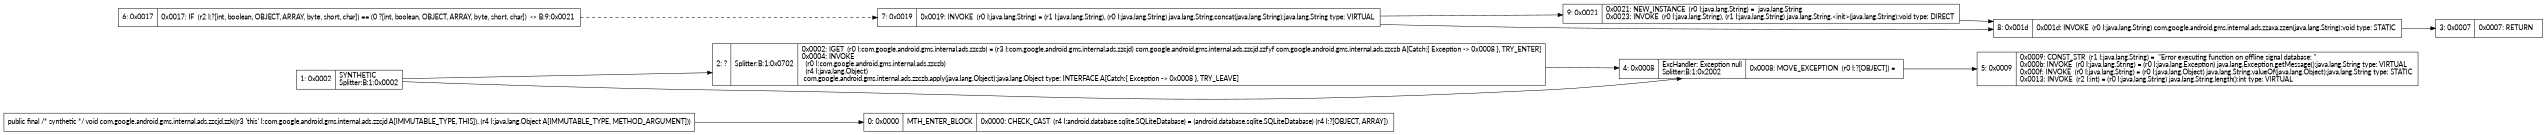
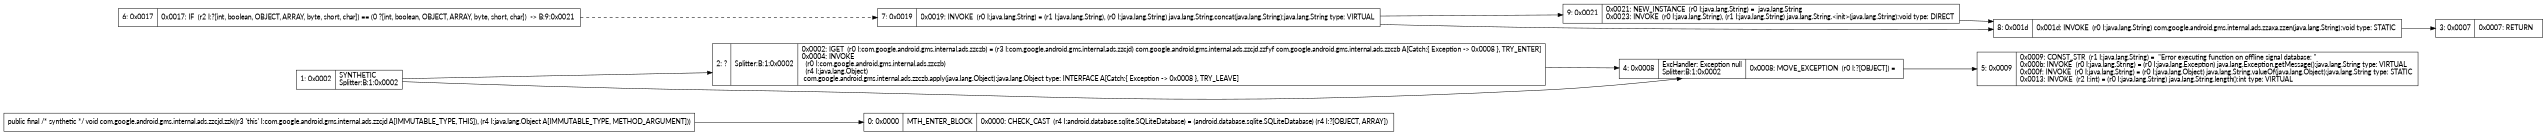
(764, 64) -> (764, 64)
(1692, 72) -> (1692, 72)
